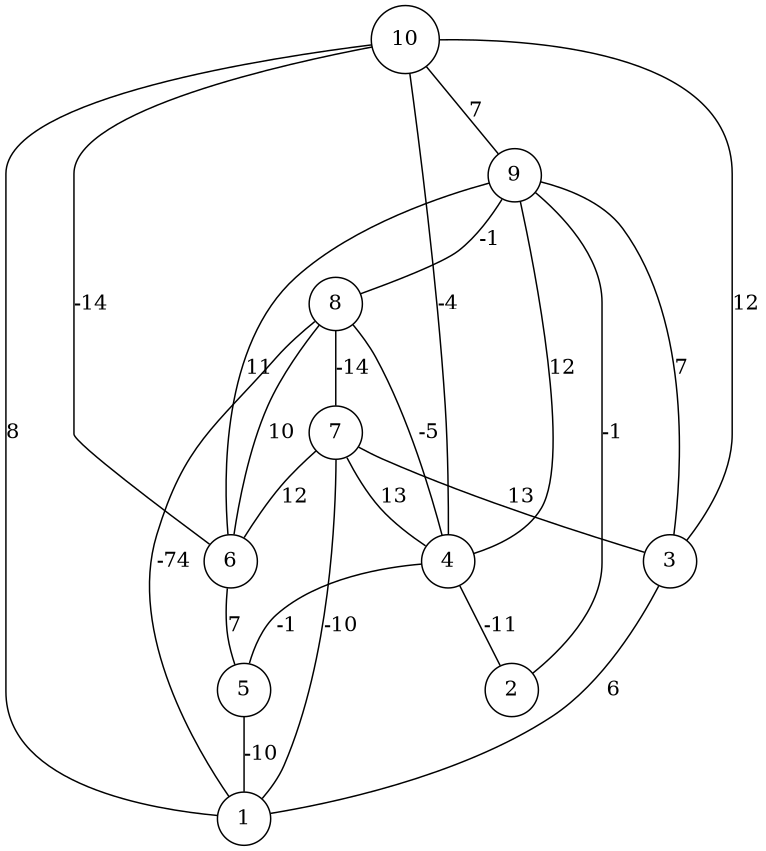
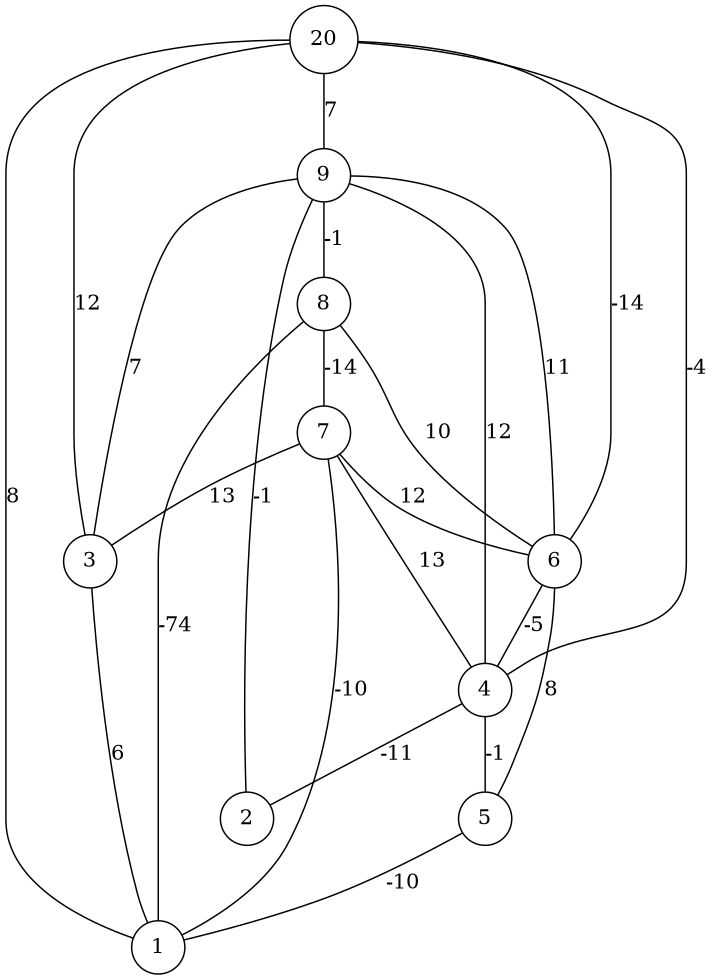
(405, 40) -> (324, 40)
(407, 426) -> (520, 626)
(235, 626) -> (552, 690)
